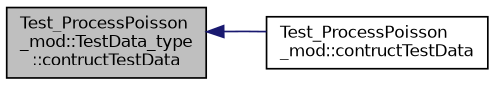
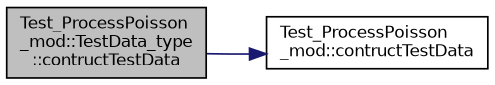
(245, 31) -> (228, 54)
